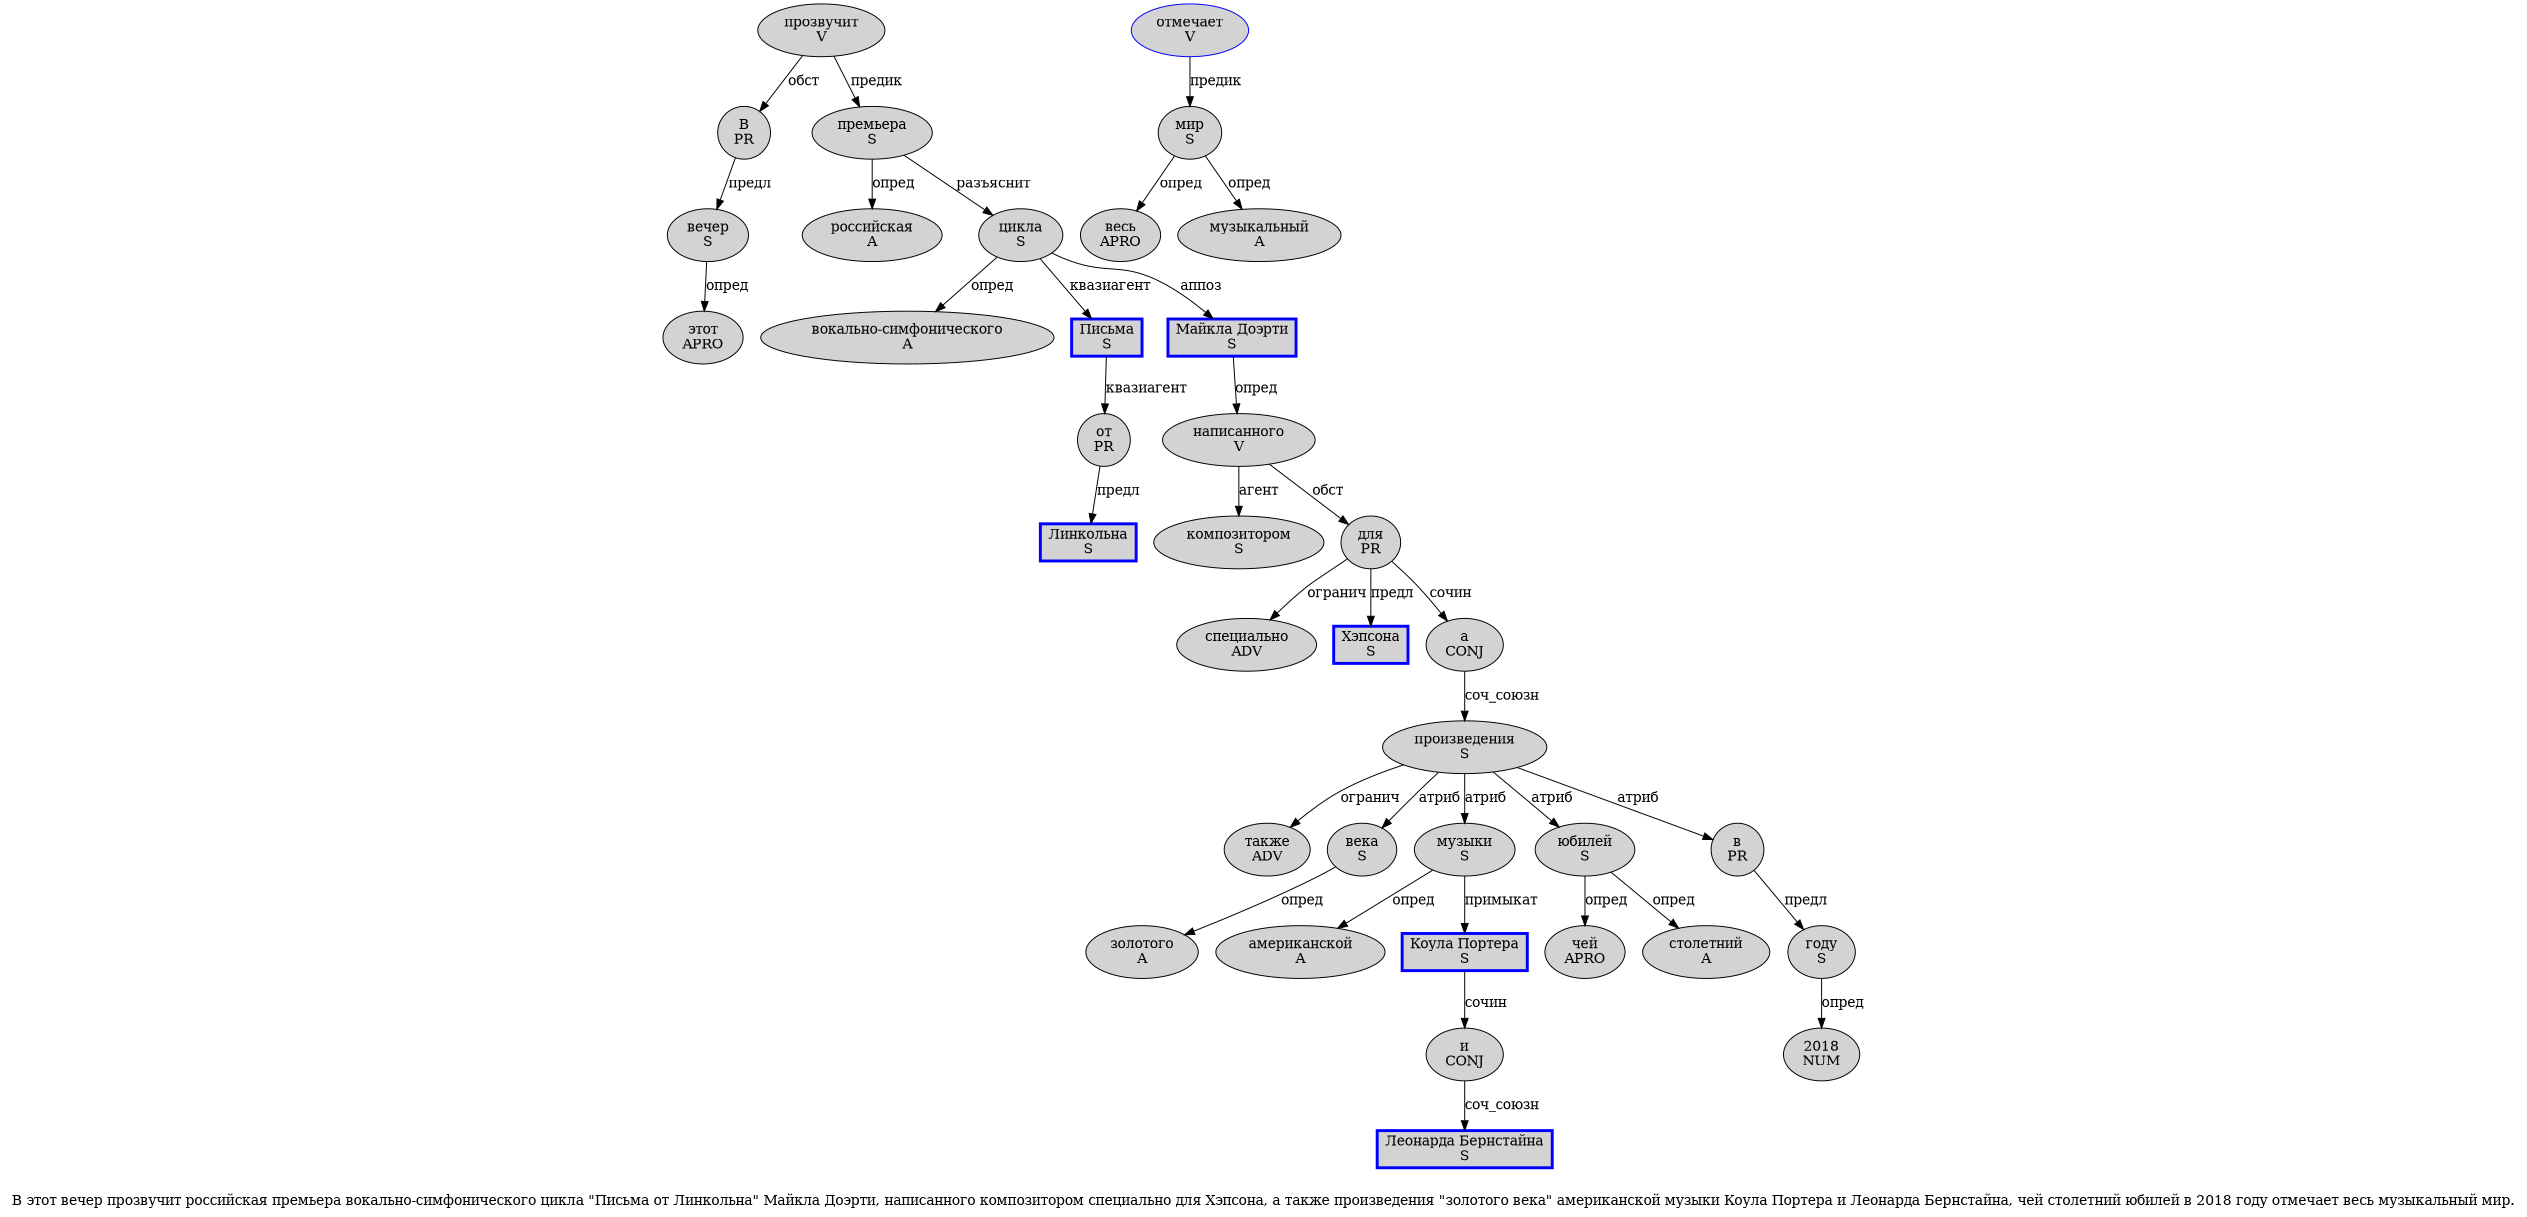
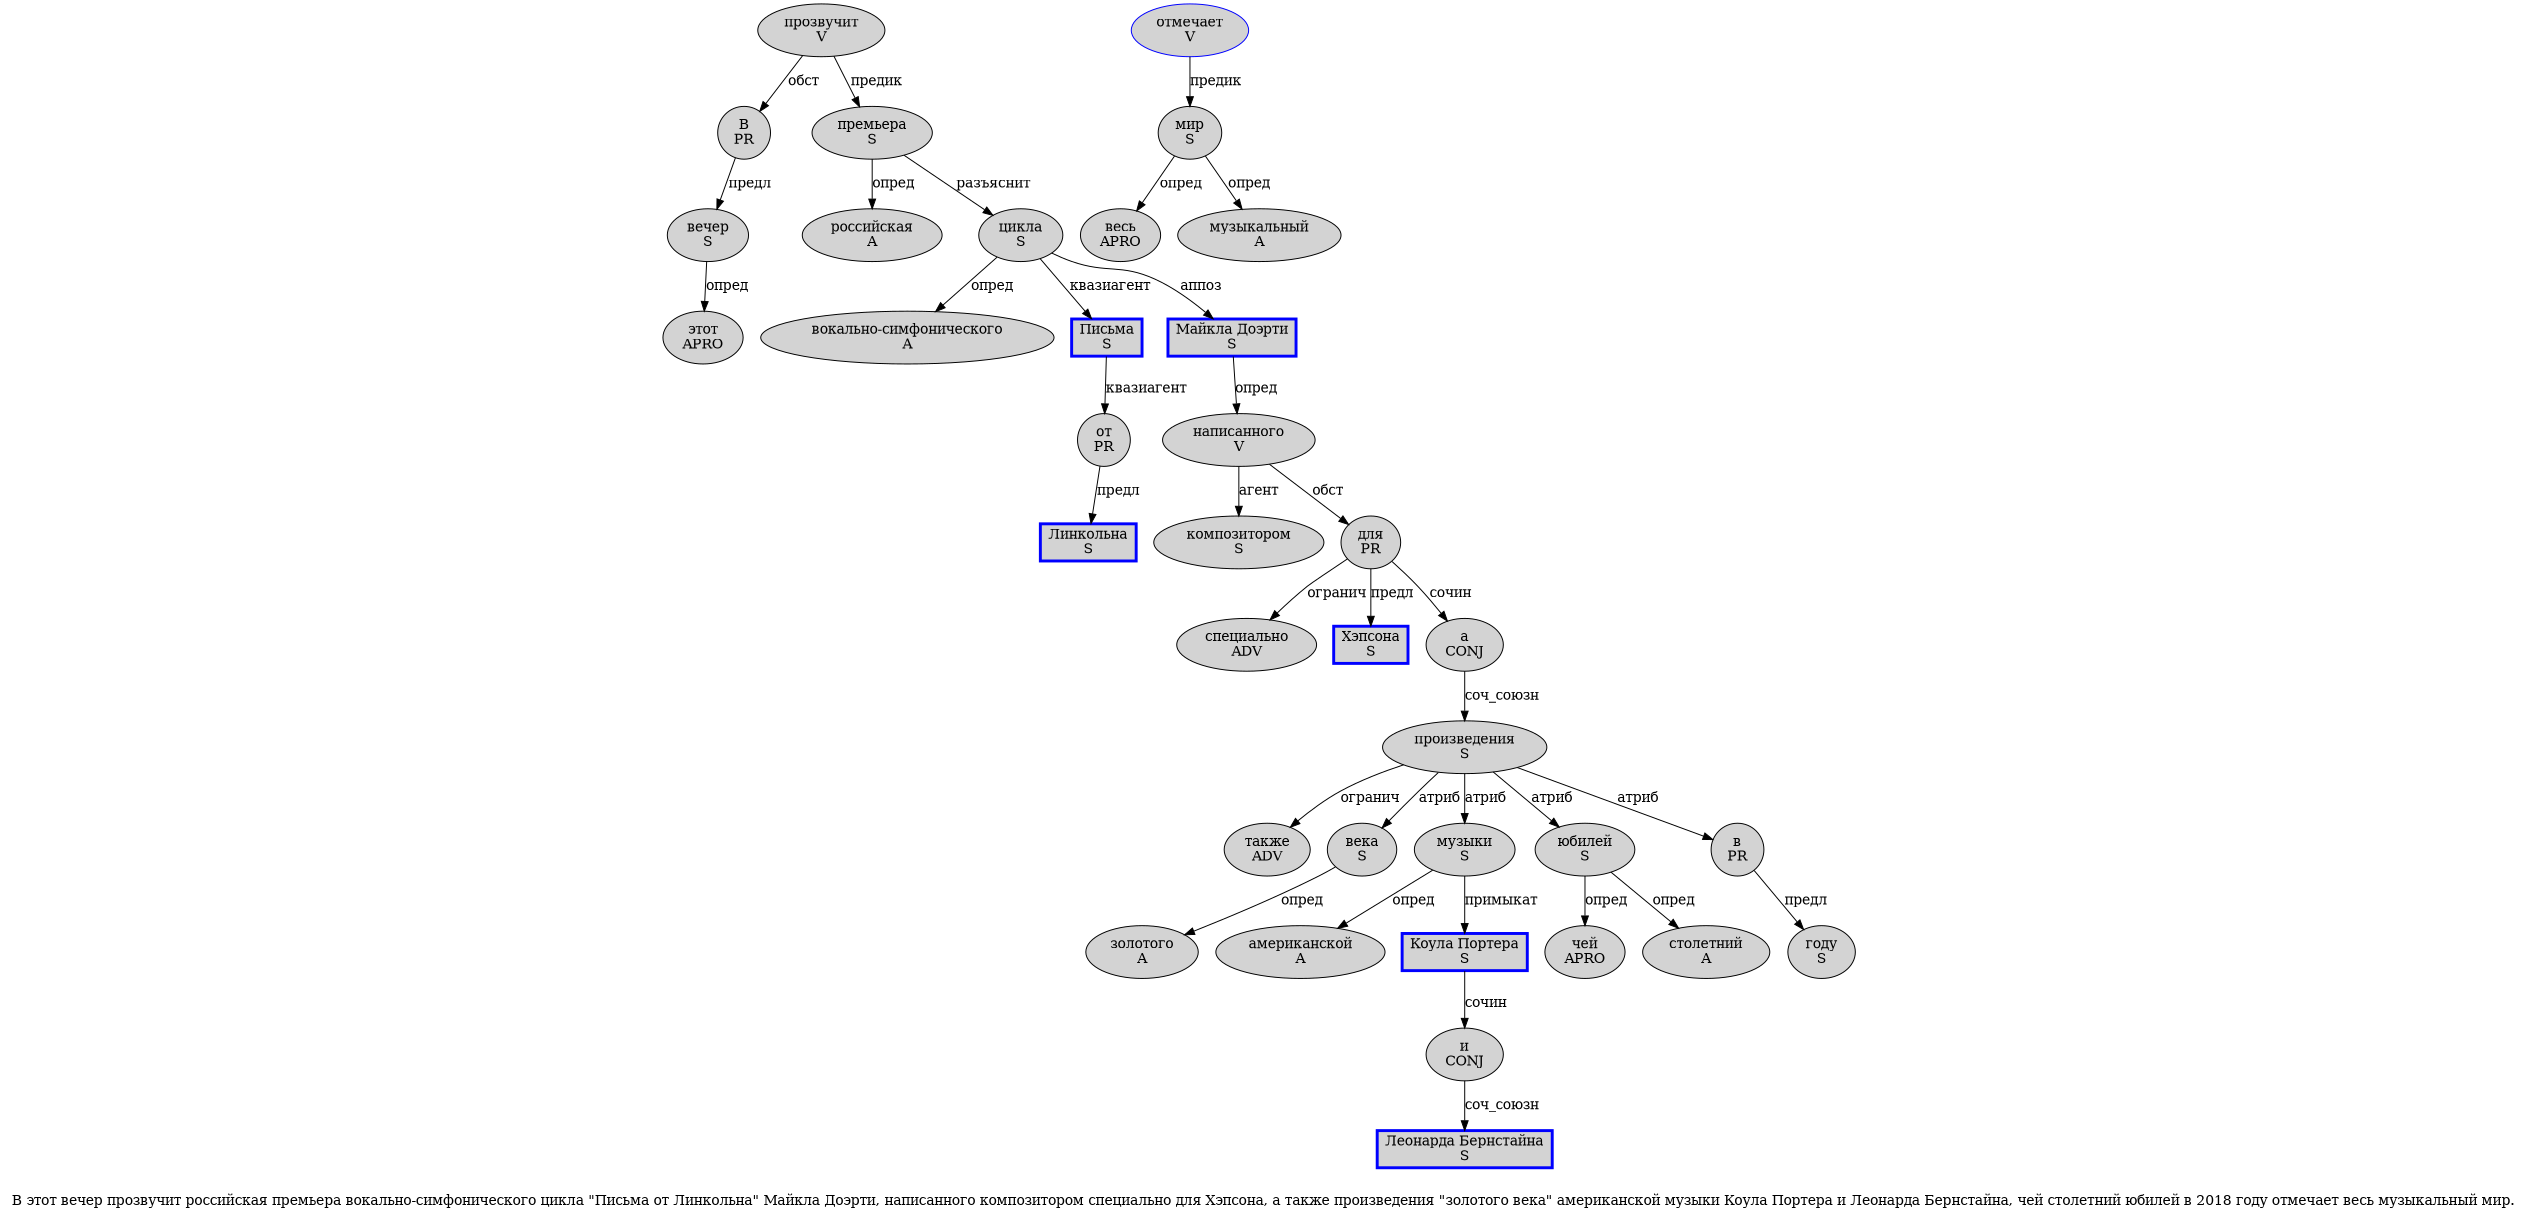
(1822, 1054) -> none
